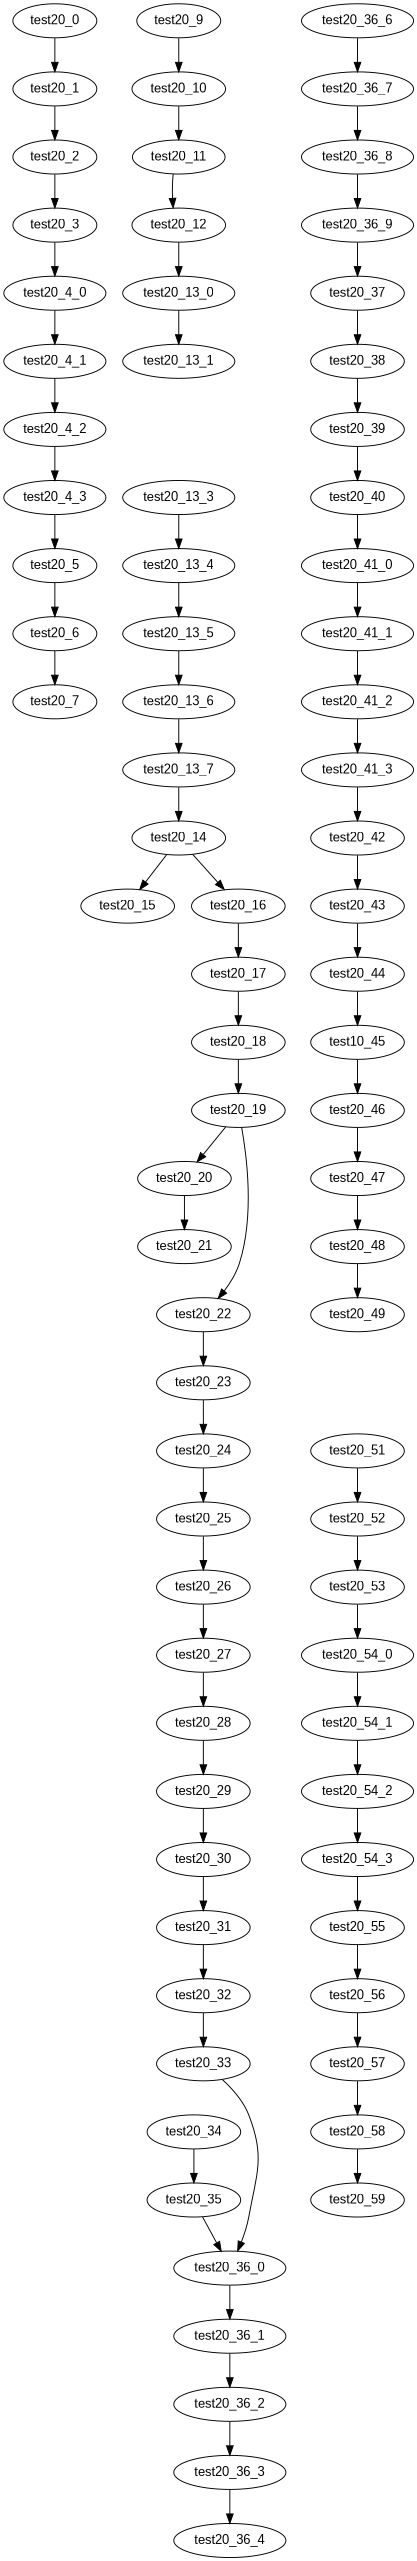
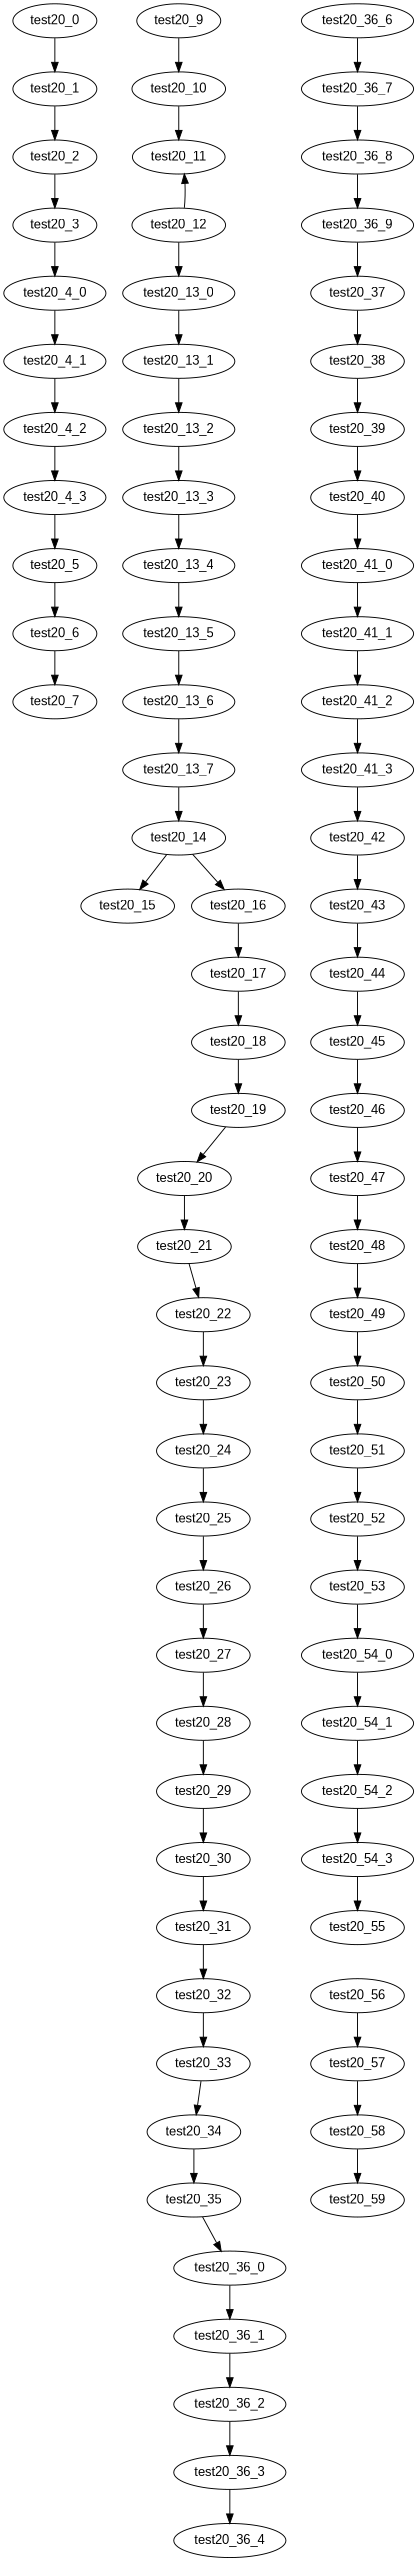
(172, 186) -> (185, 196)
none -> (179, 429)
(358, 1042) -> (358, 1042)
(248, 1211) -> (193, 1276)
none -> (358, 1383)
(358, 1957) -> none
(258, 2157) -> (199, 2093)
